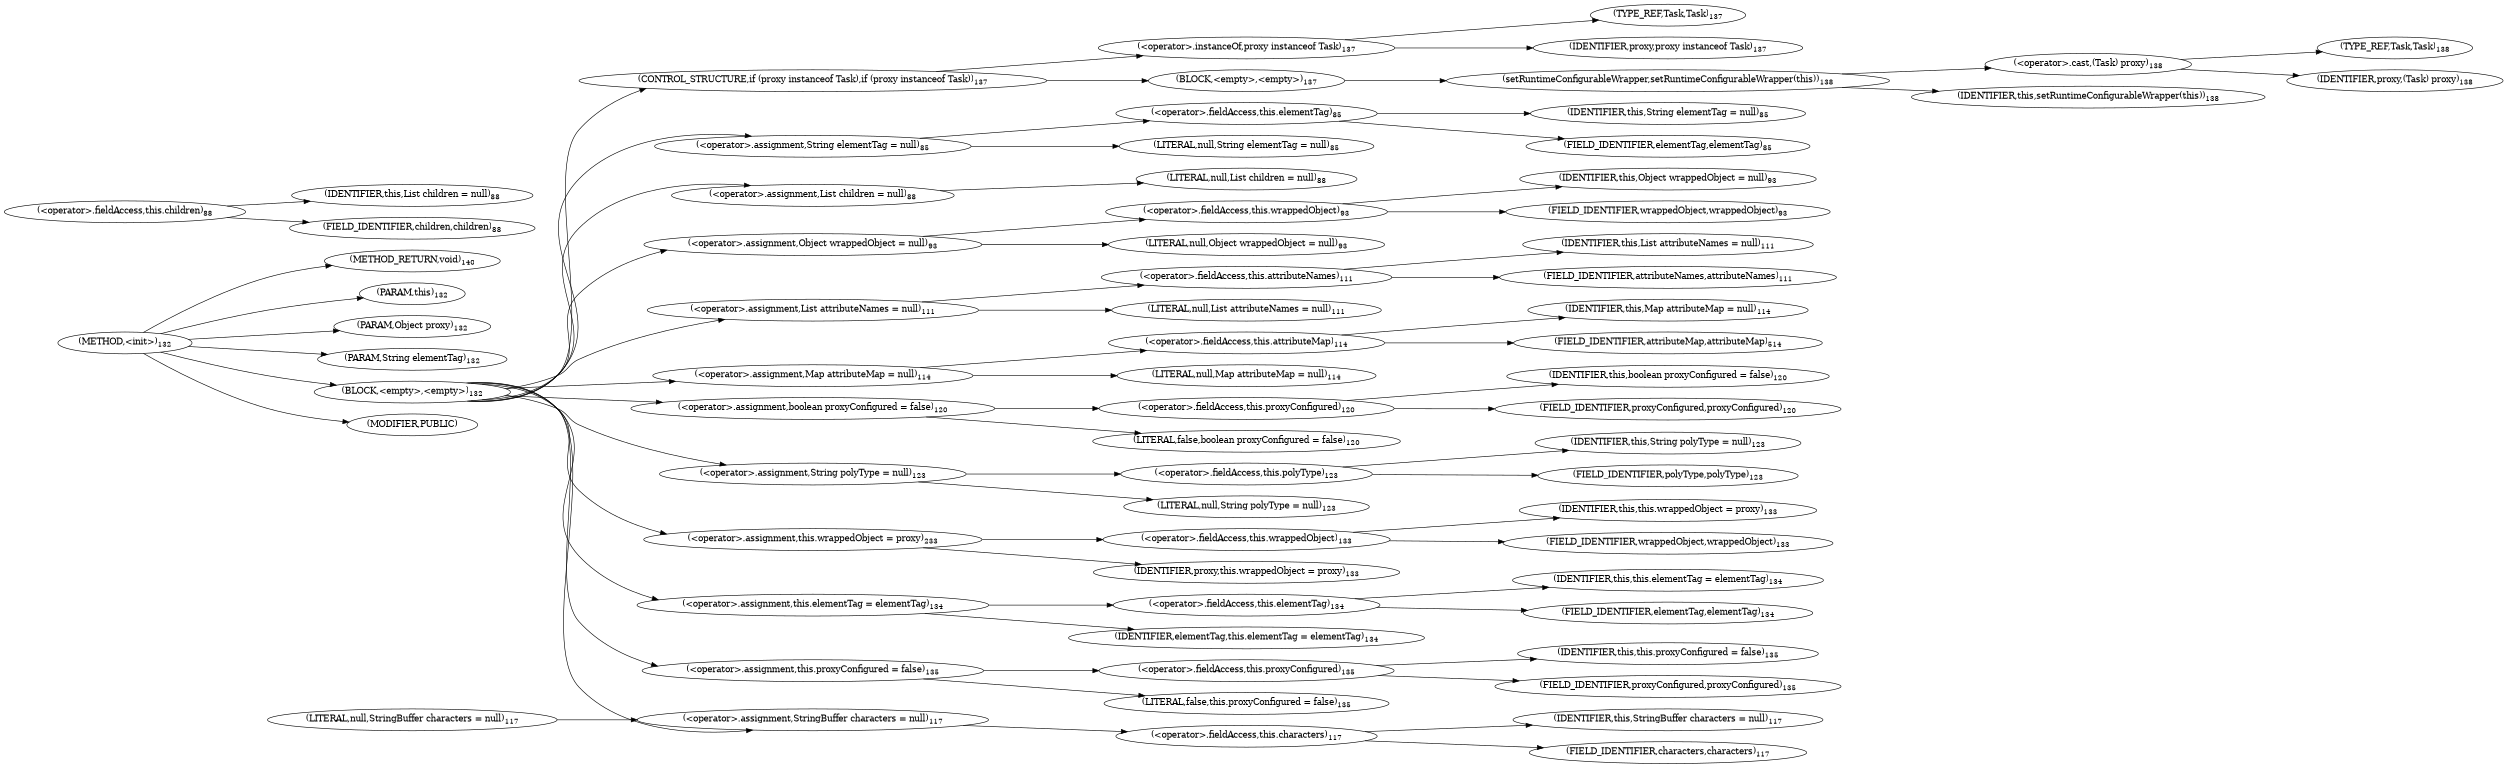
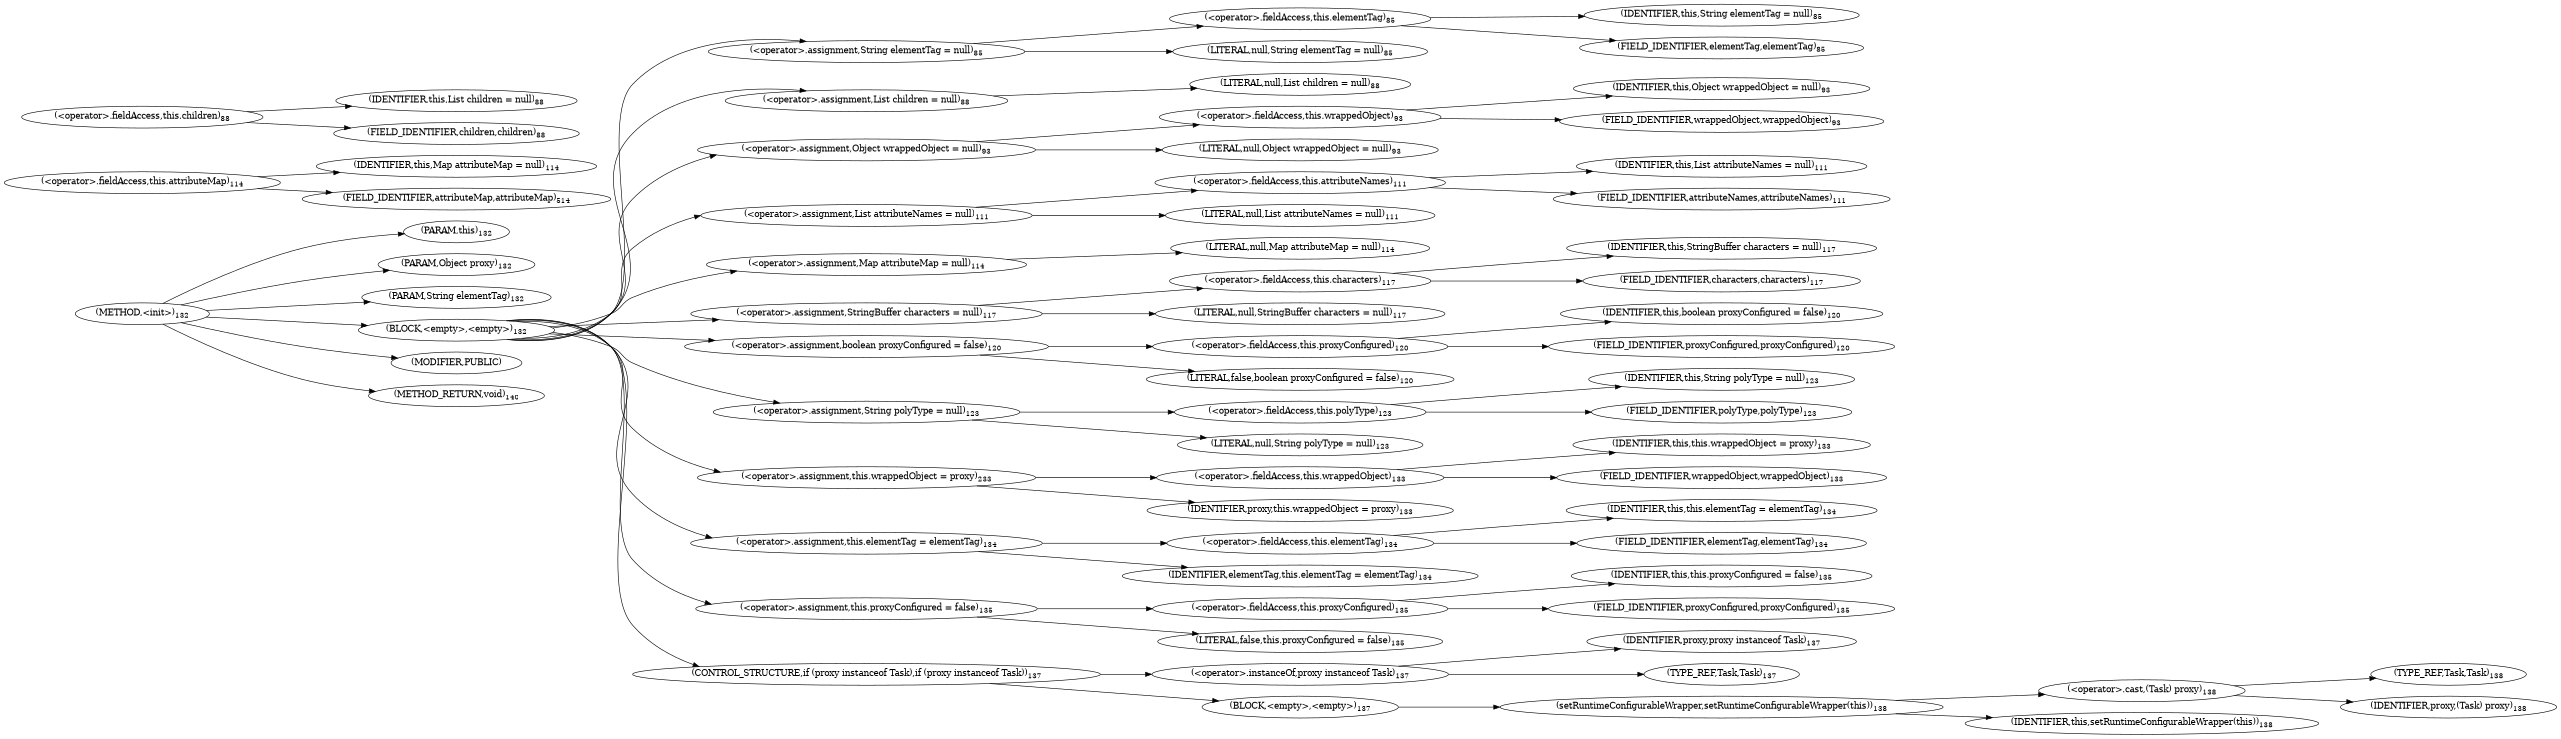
(1030, 359) -> none
(594, 720) -> (1096, 314)
